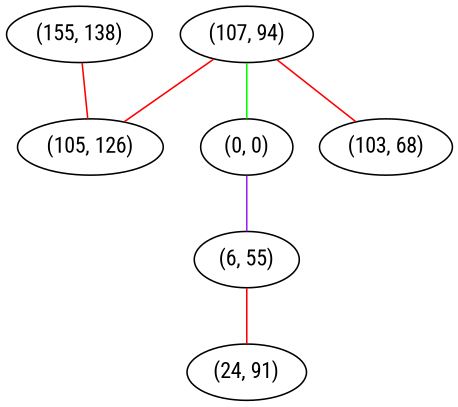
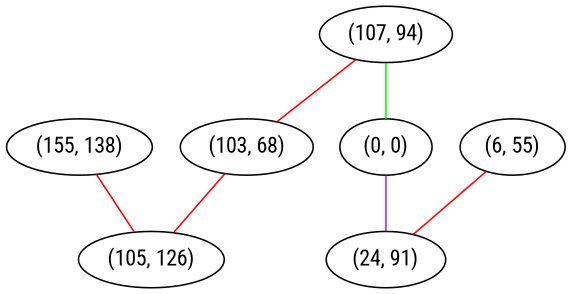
(169, 91) -> (199, 203)
(247, 203) -> (386, 203)
